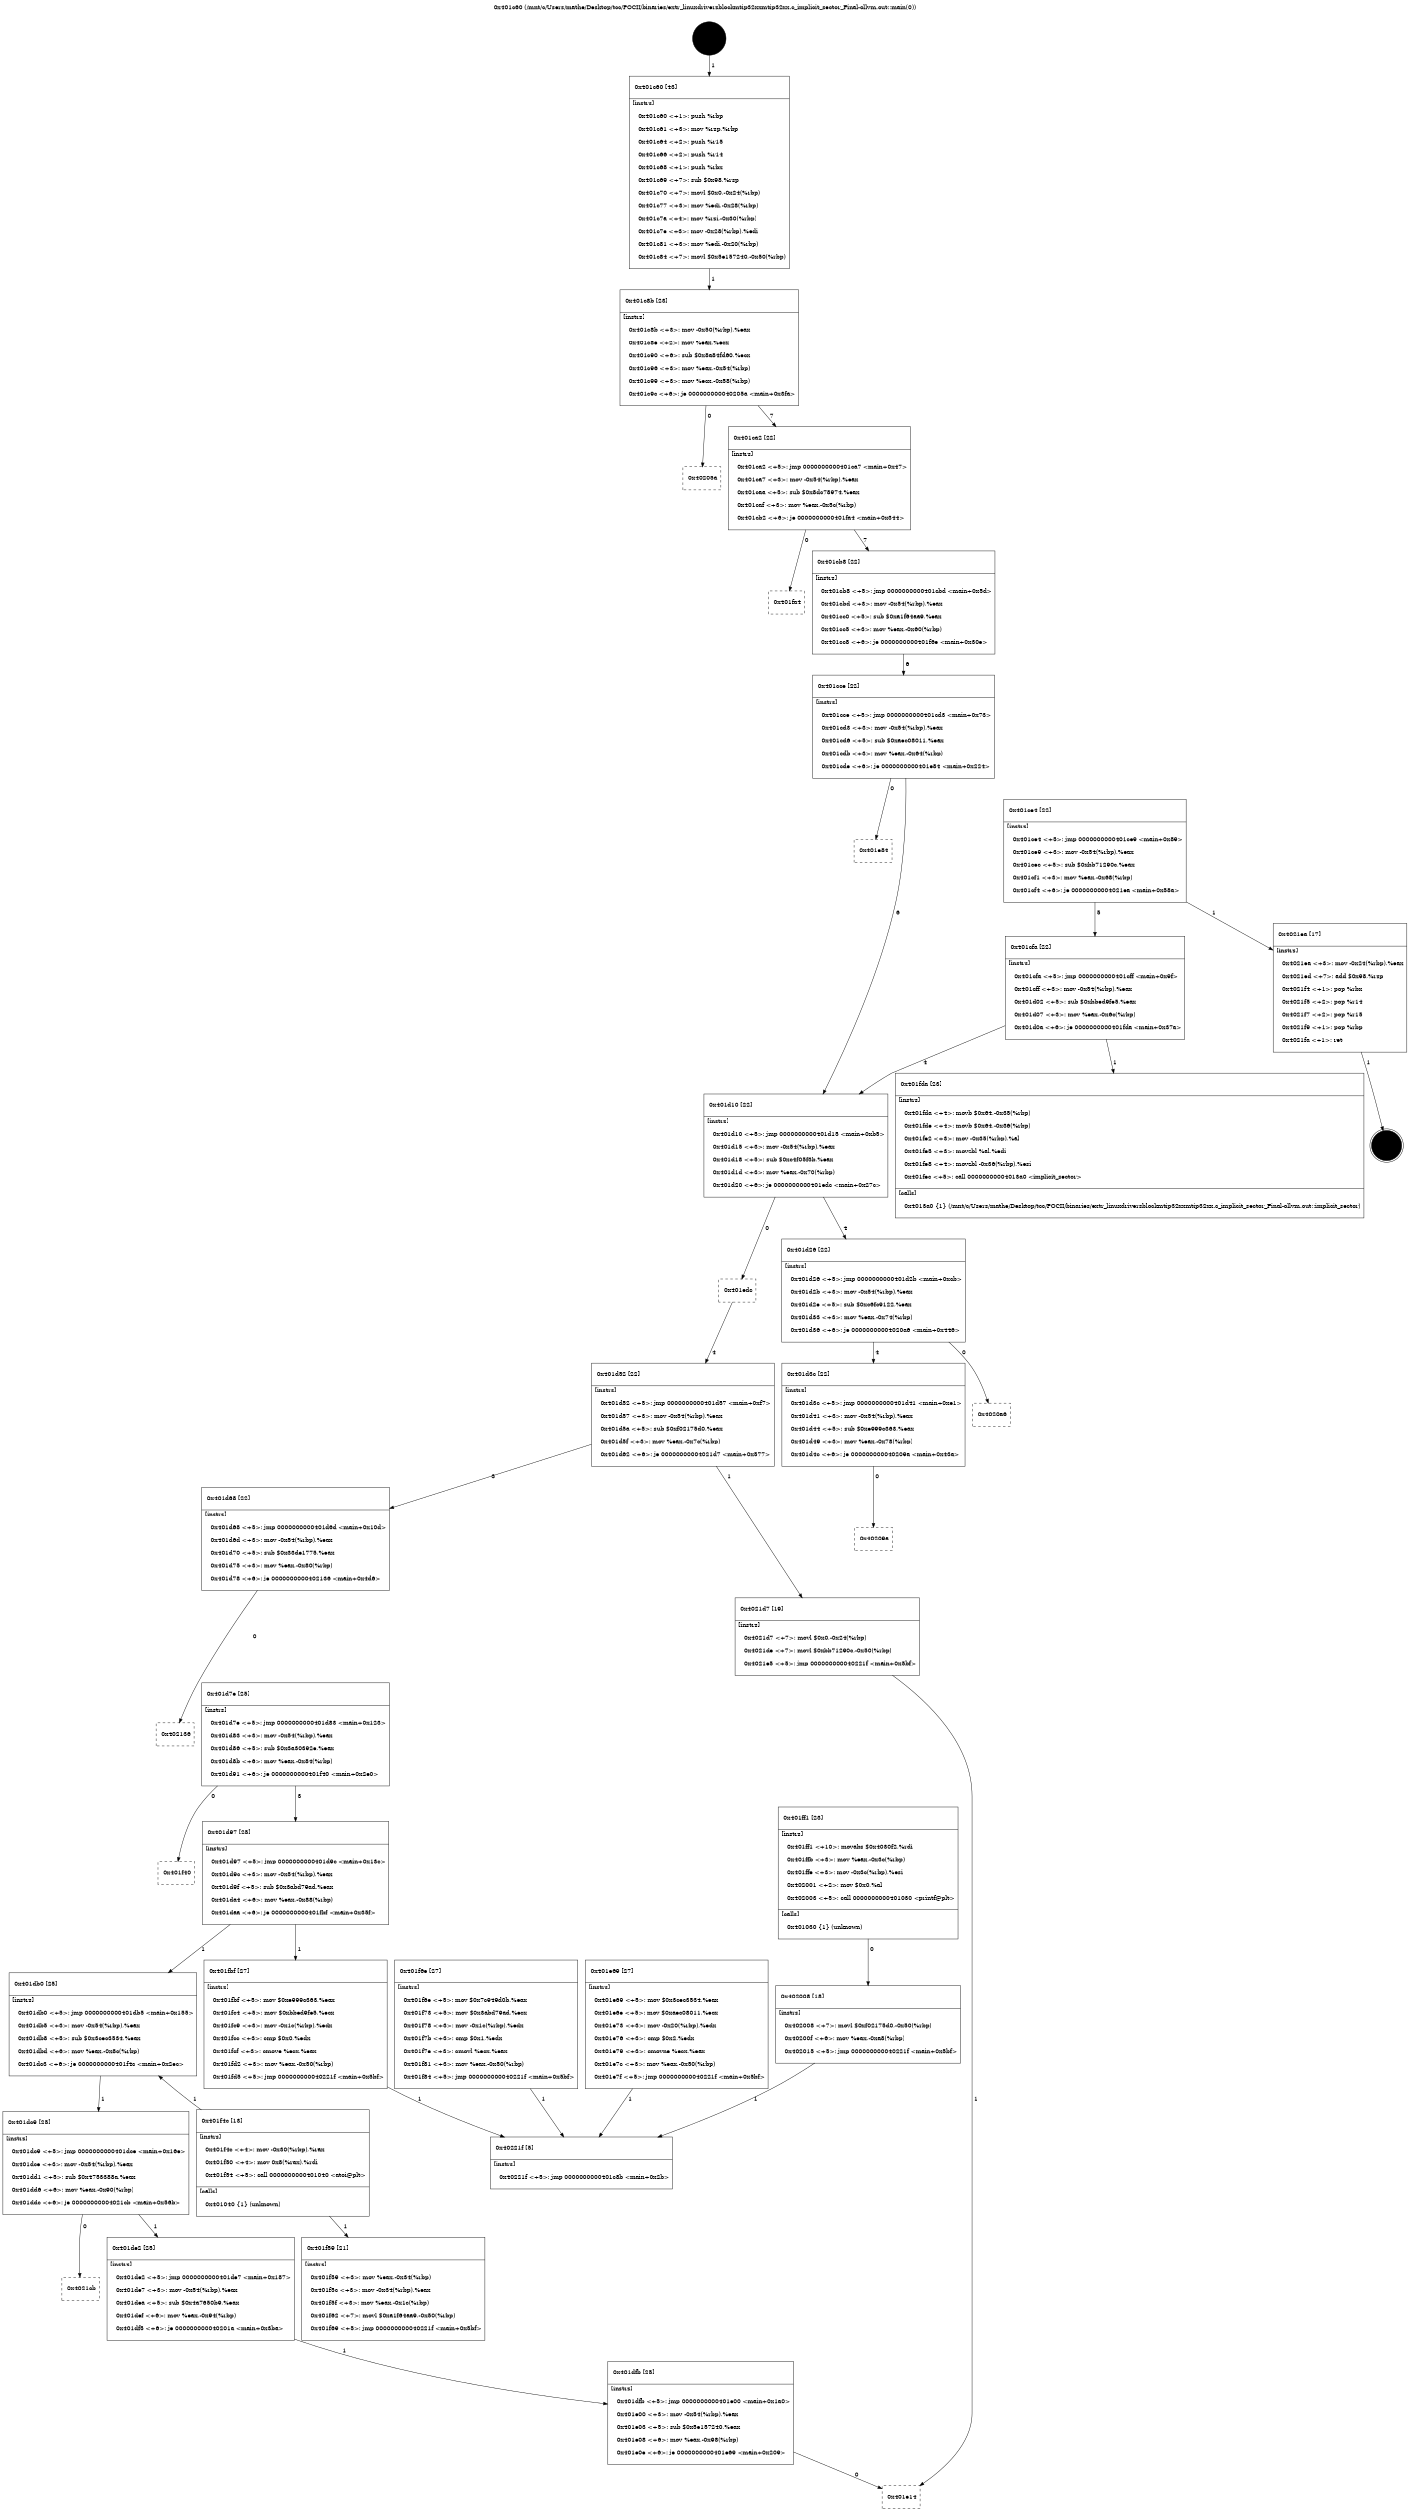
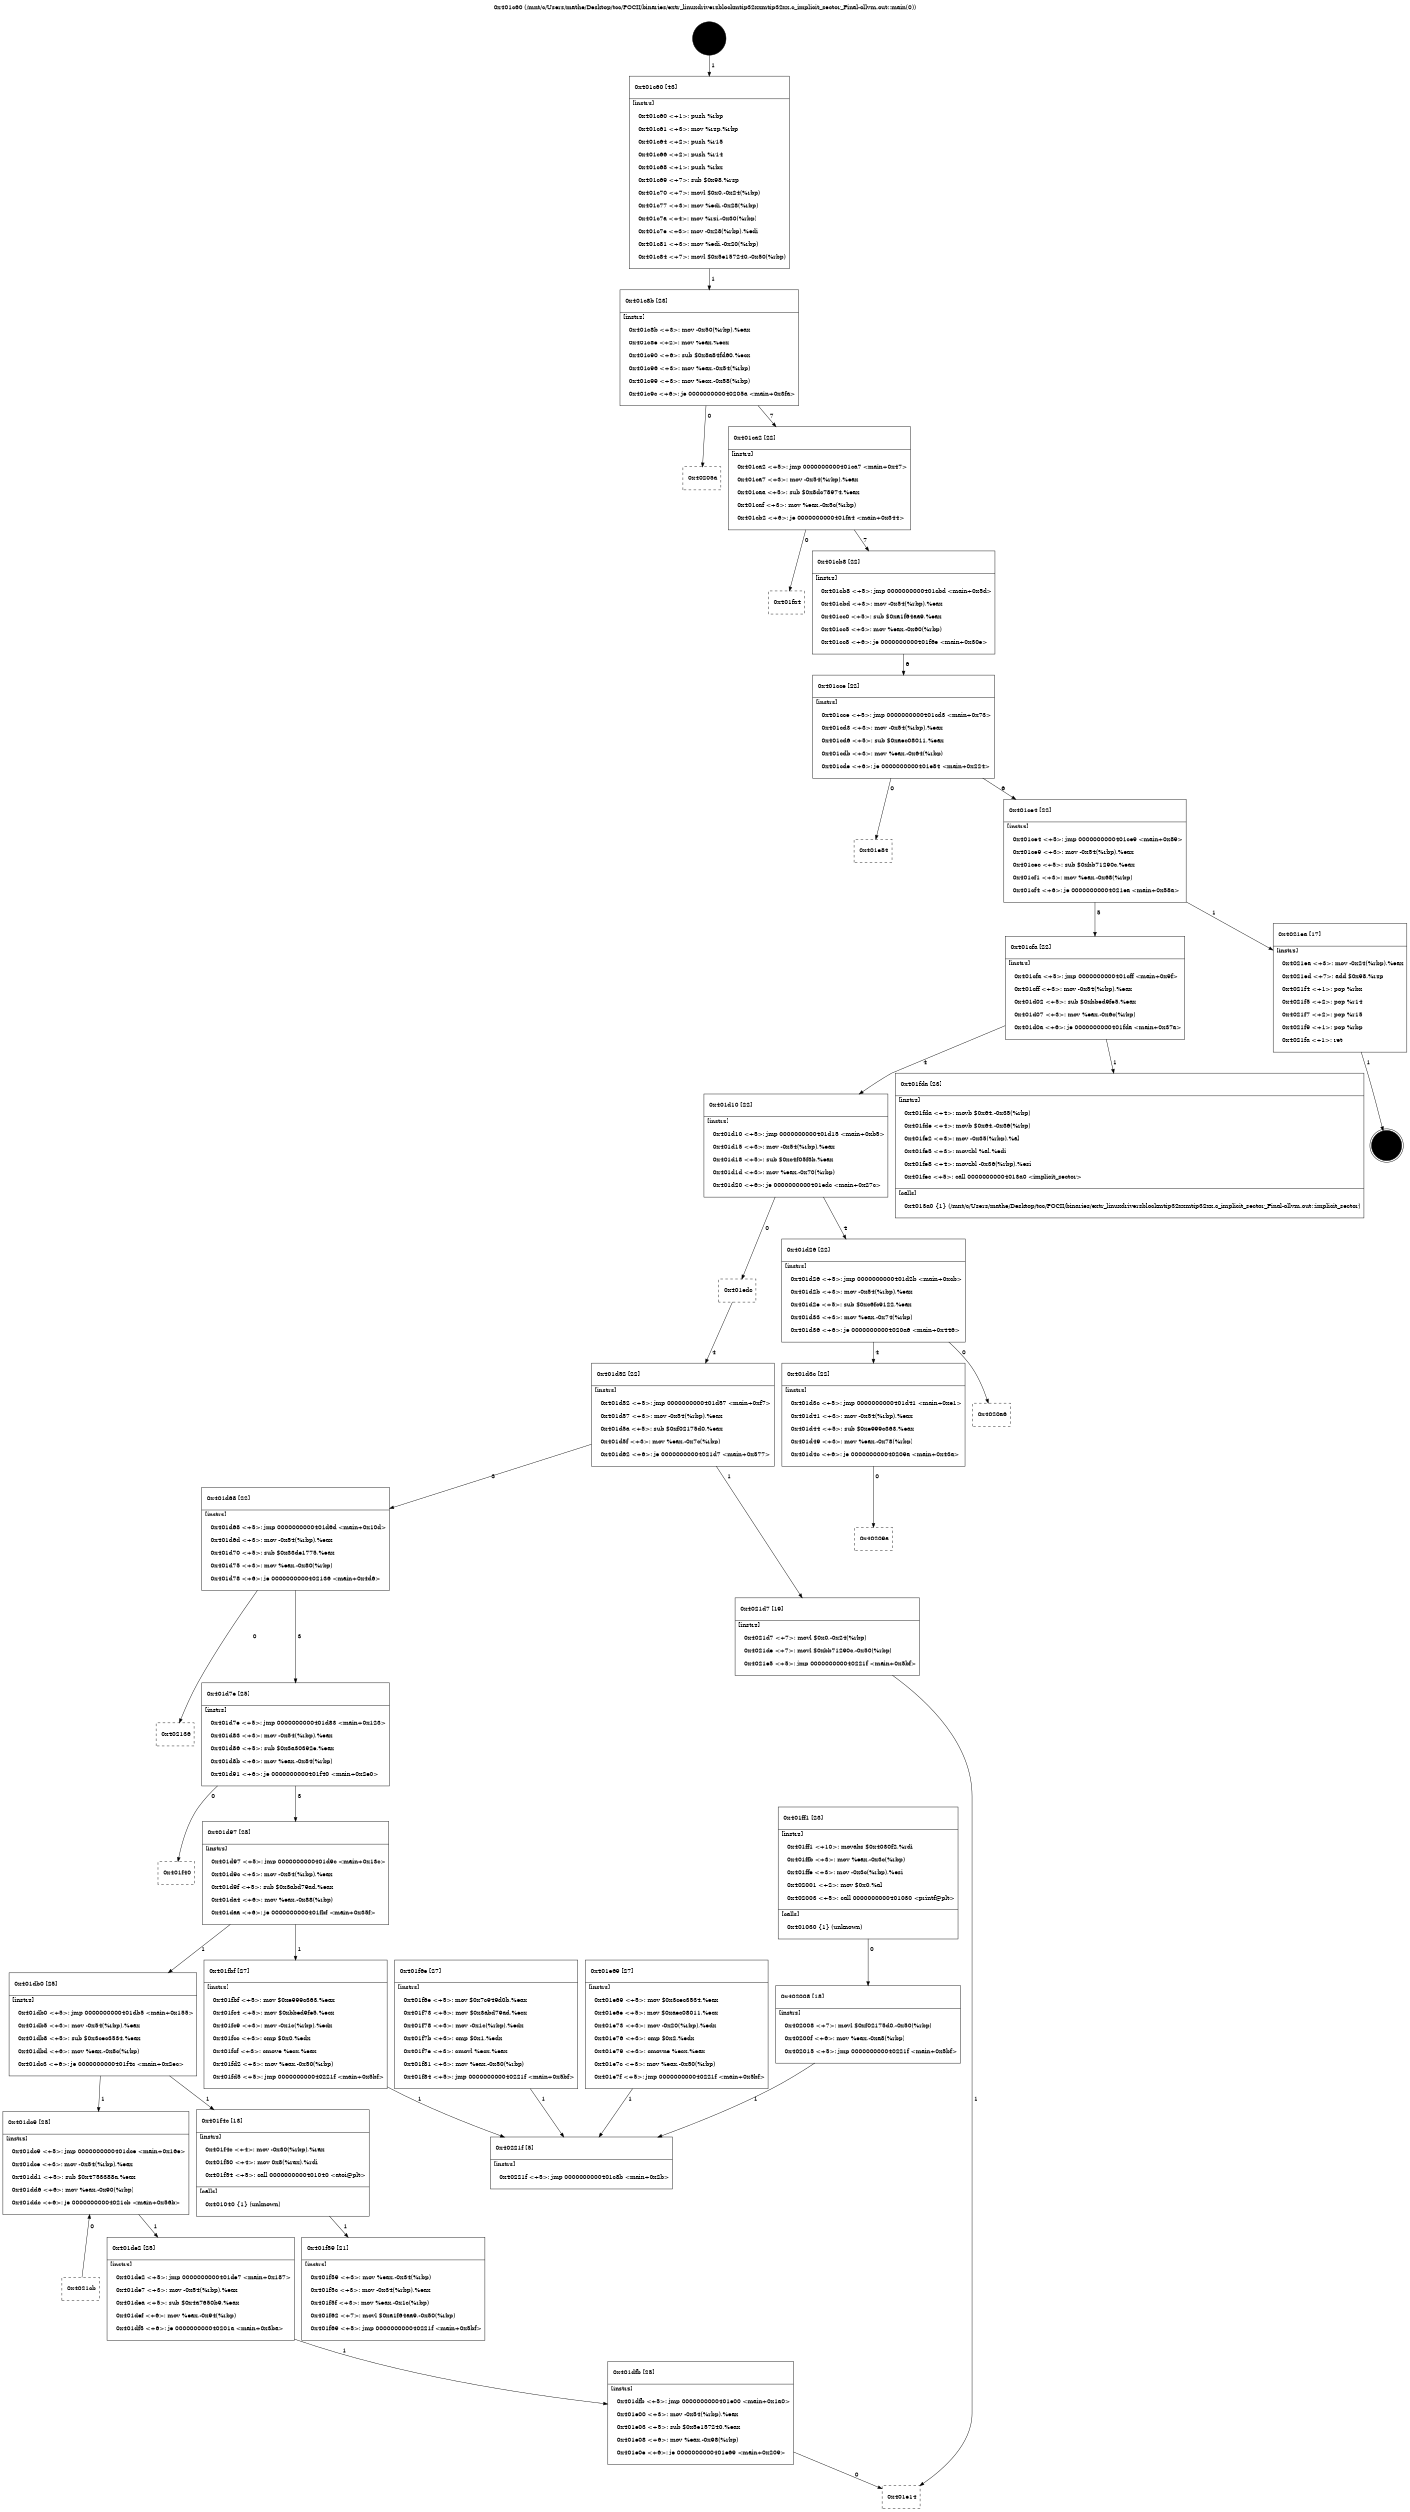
(886, 939) -> (998, 788)
none -> (296, 1635)
(181, 2095) -> (190, 2092)
(80, 2244) -> (86, 2248)
